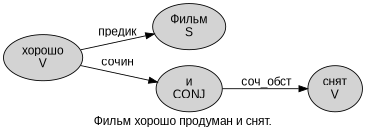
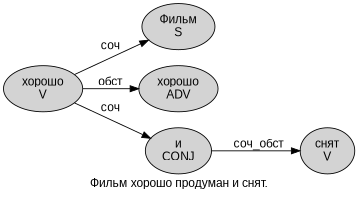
(118, 32) -> (111, 46)
(118, 62) -> (111, 108)
none -> (178, 89)
